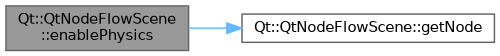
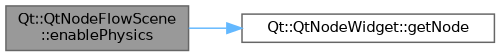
(368, 28) -> (368, 28)
